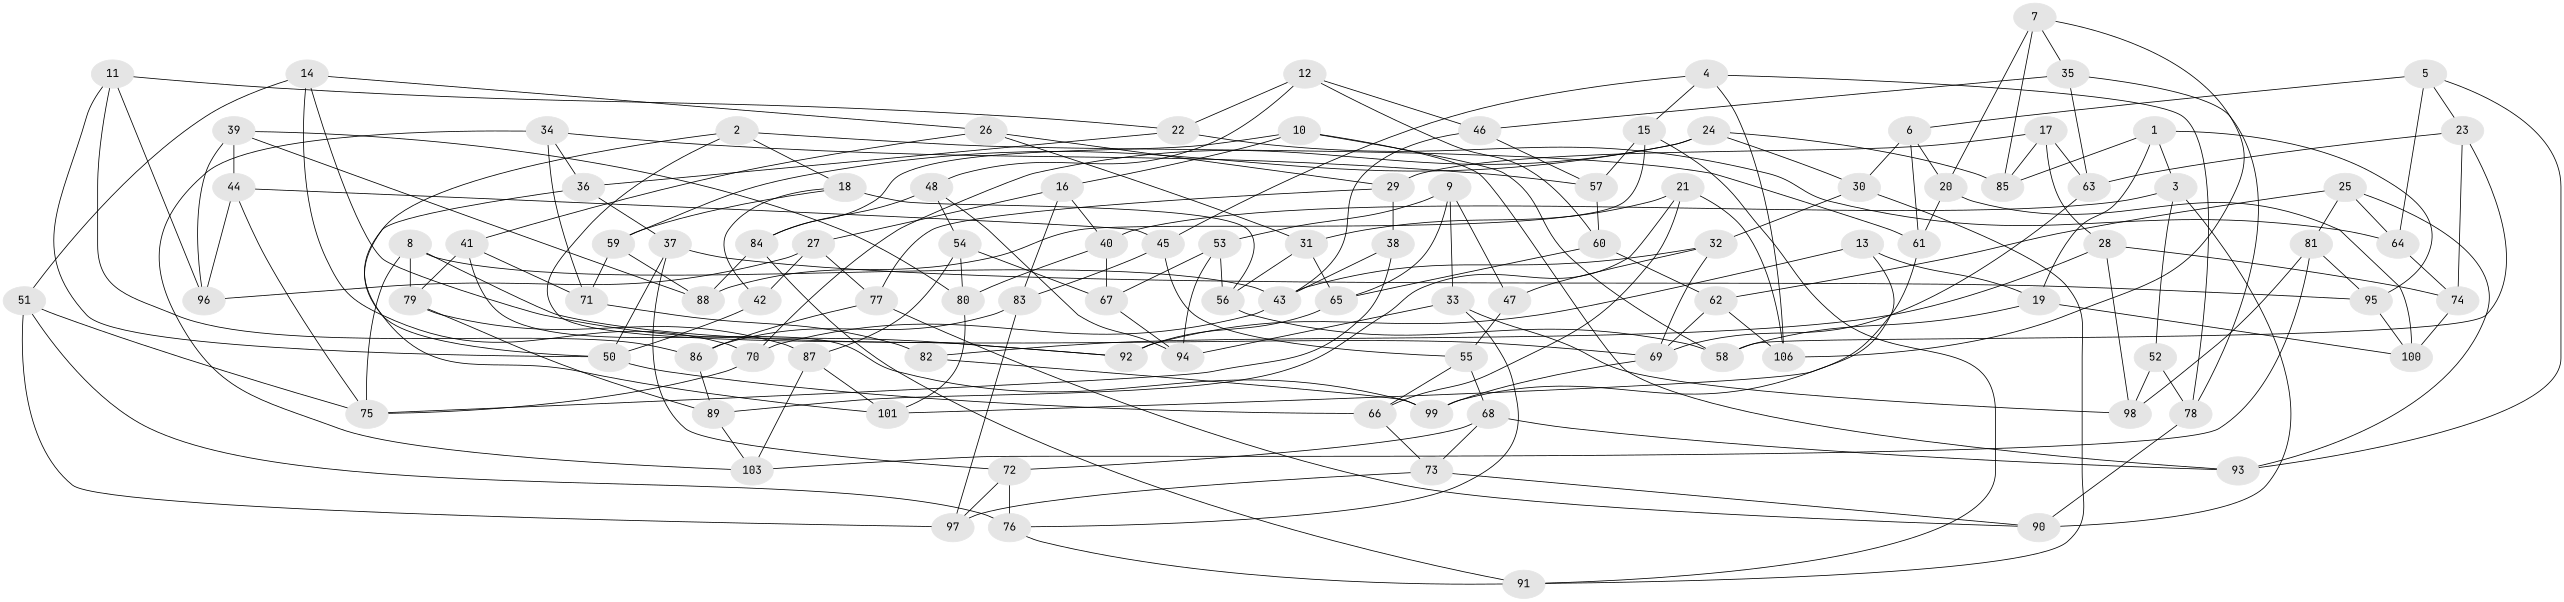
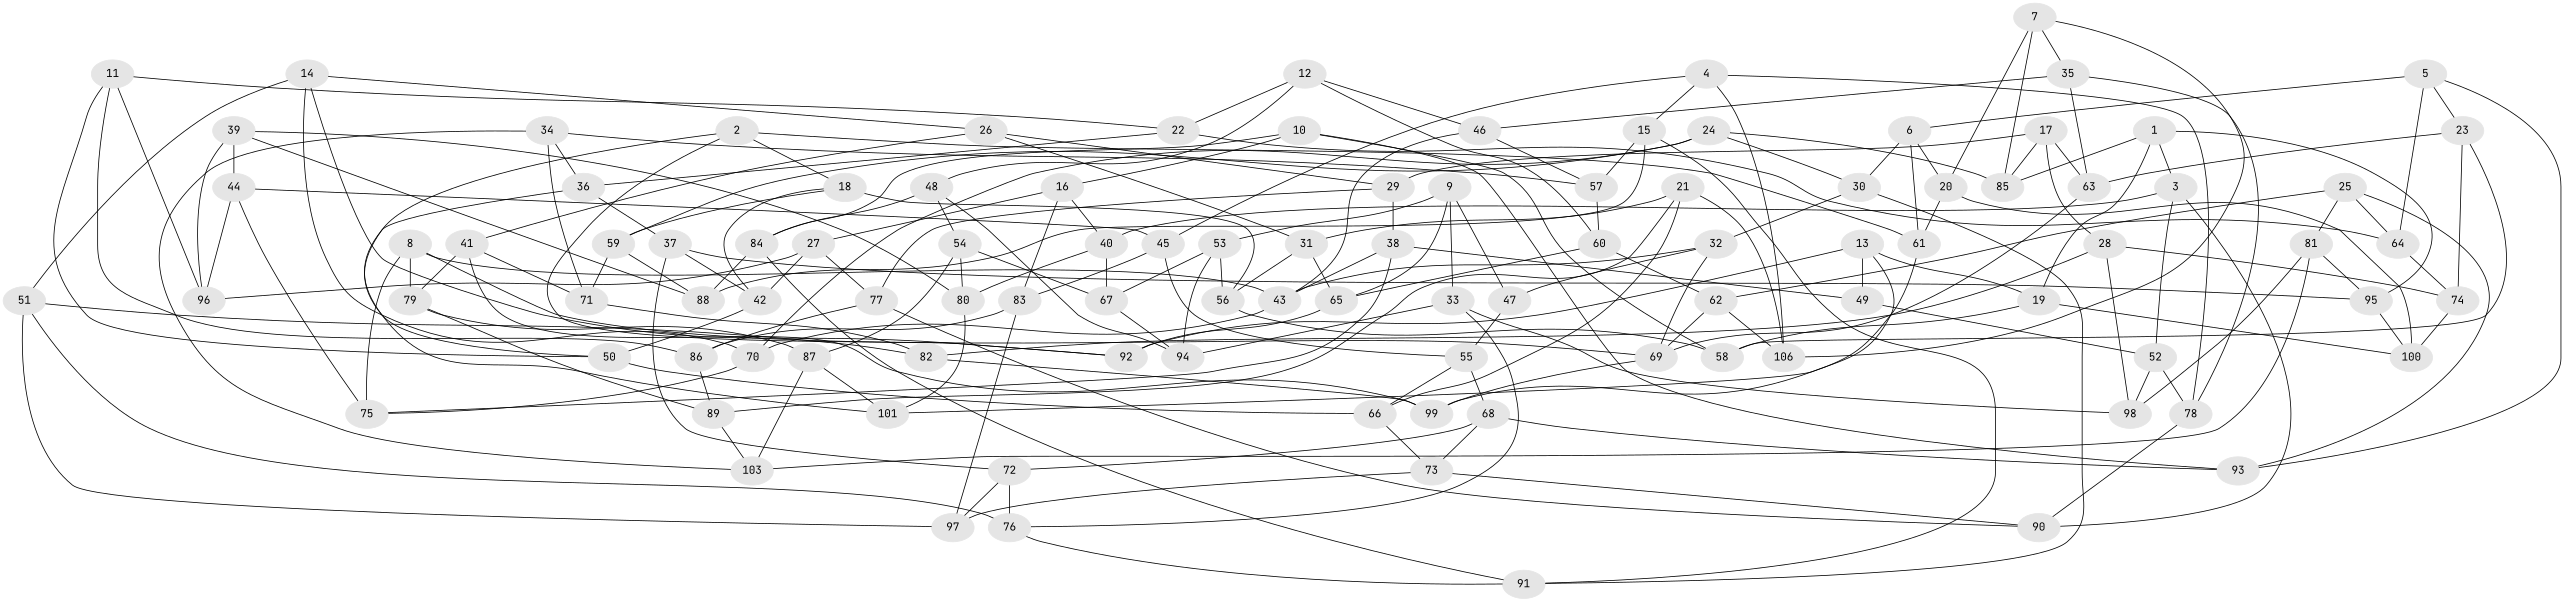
(640, 301) -> (709, 269)
none -> (1862, 301)
(194, 361) -> (454, 325)
